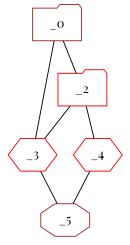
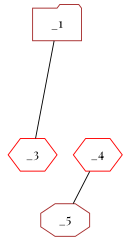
(57, 24) -> (57, 24)
(82, 90) -> none
(49, 188) -> none
